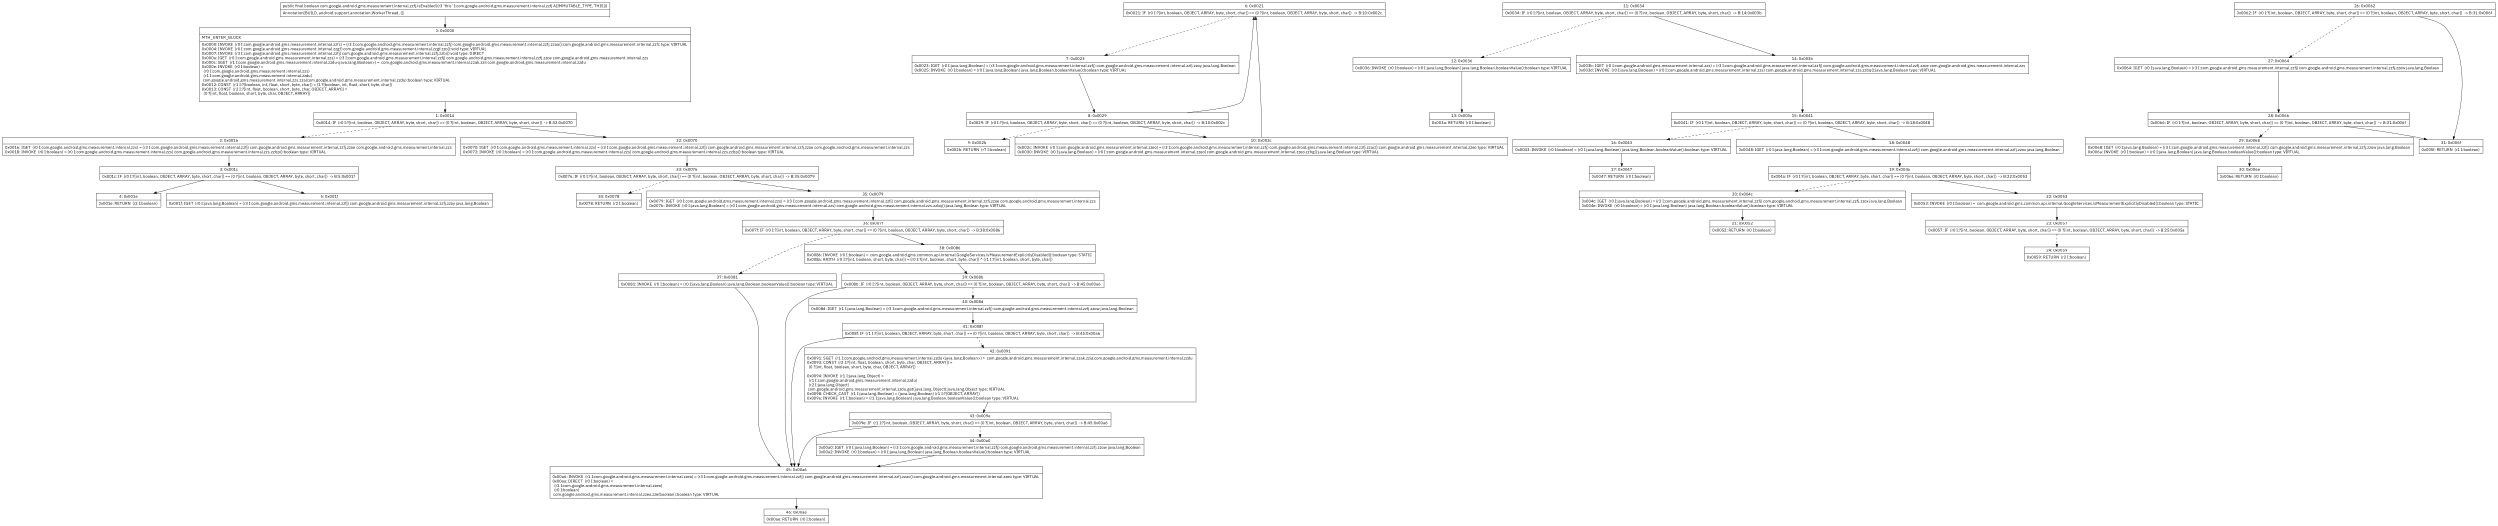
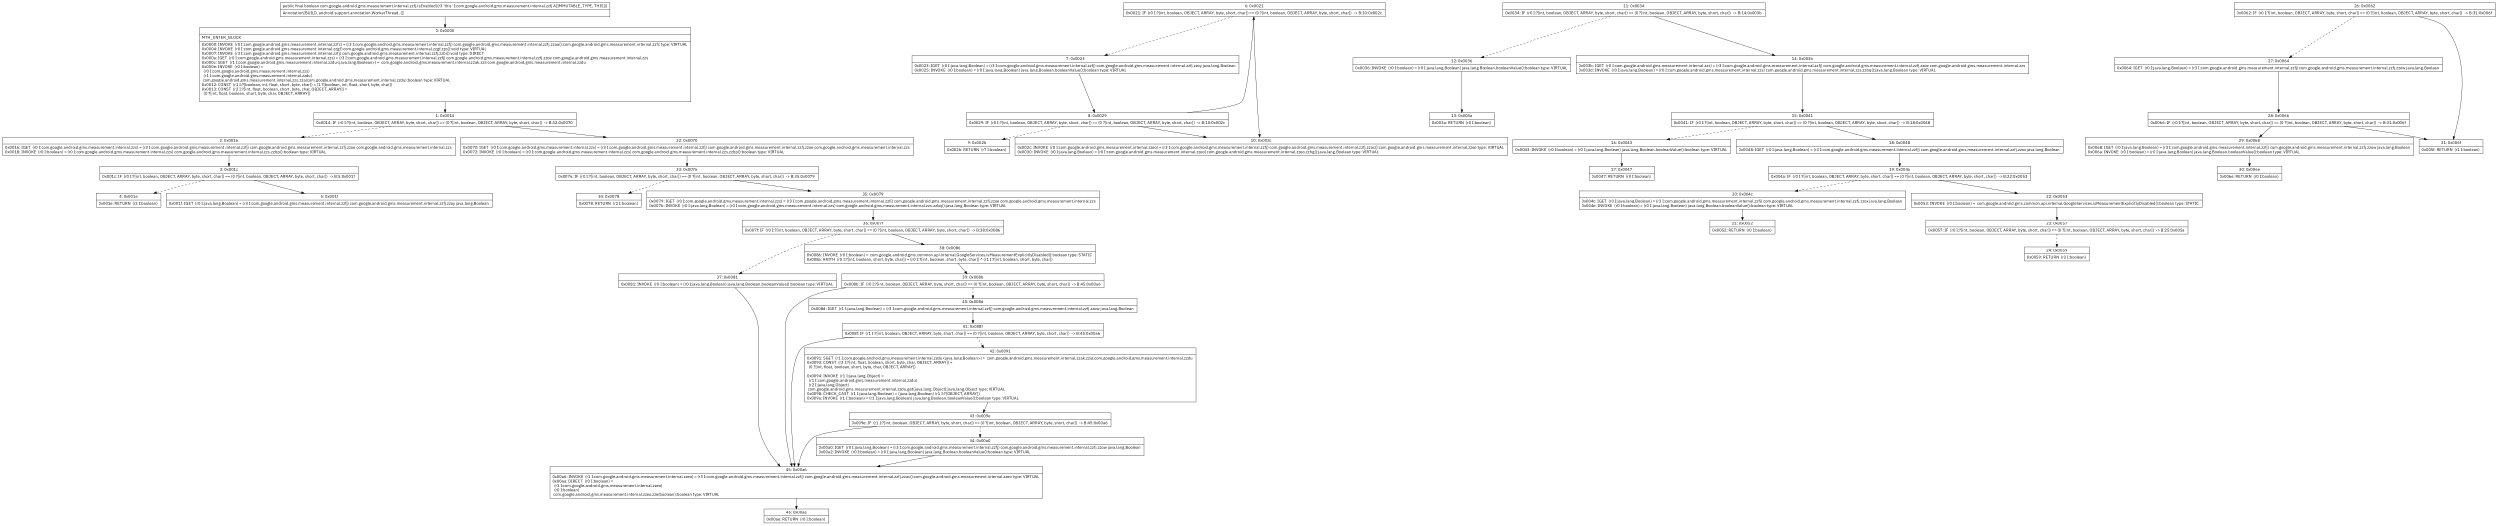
(1260, 78) -> (1256, 76)
(2266, 131) -> (2266, 131)
(180, 186) -> (180, 186)
